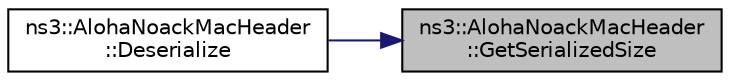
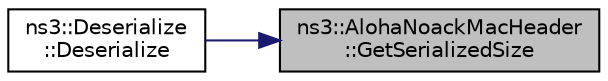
(168, 40) -> (107, 40)
